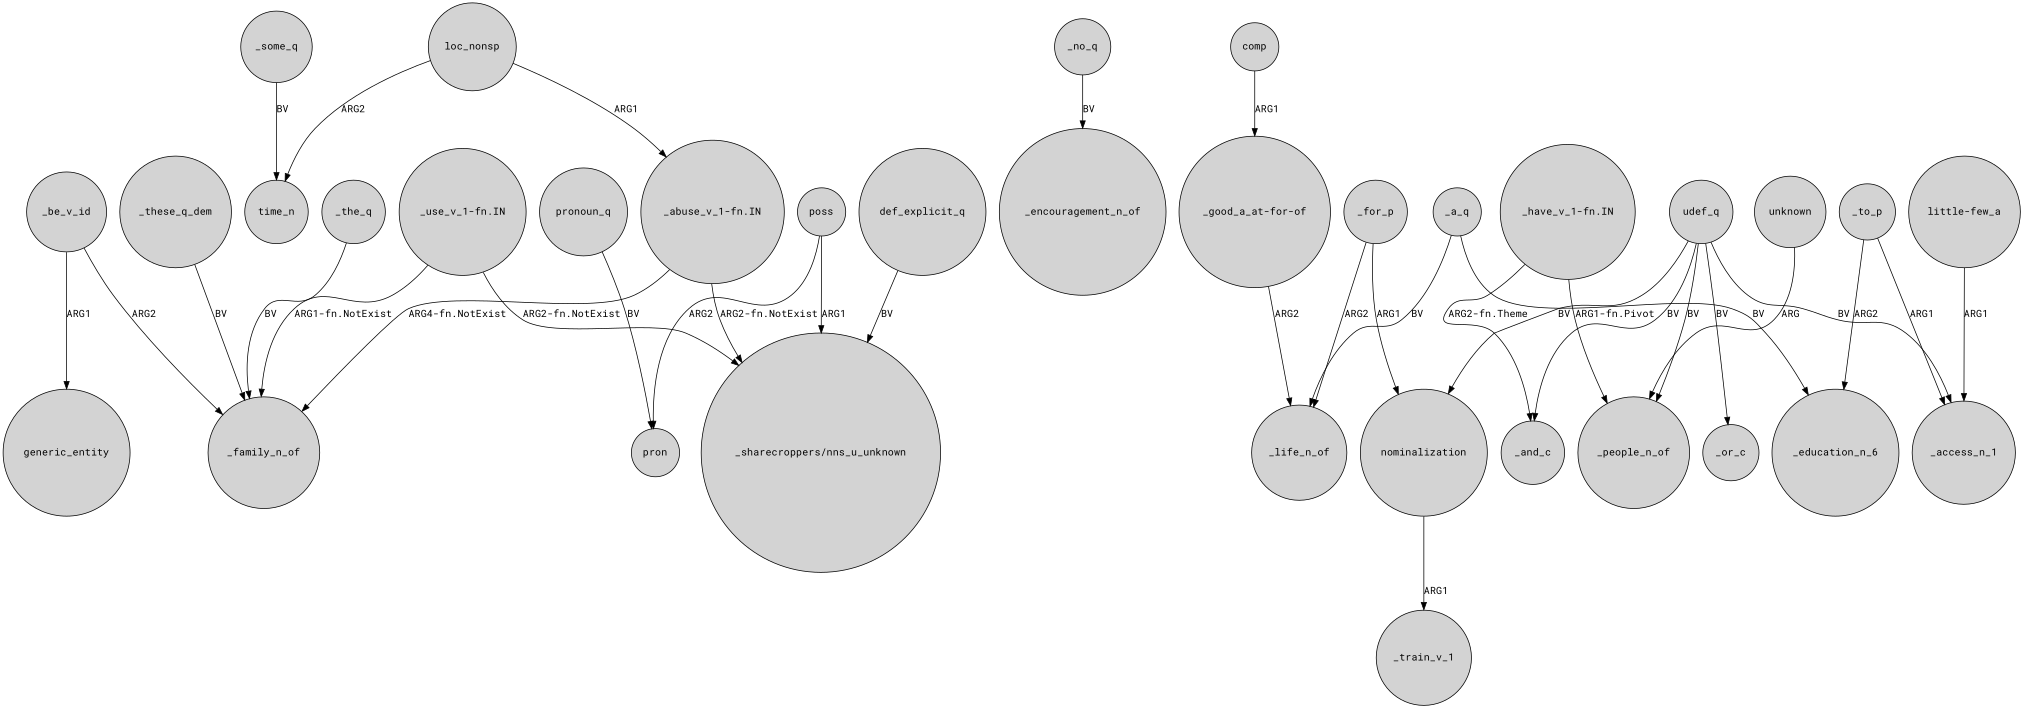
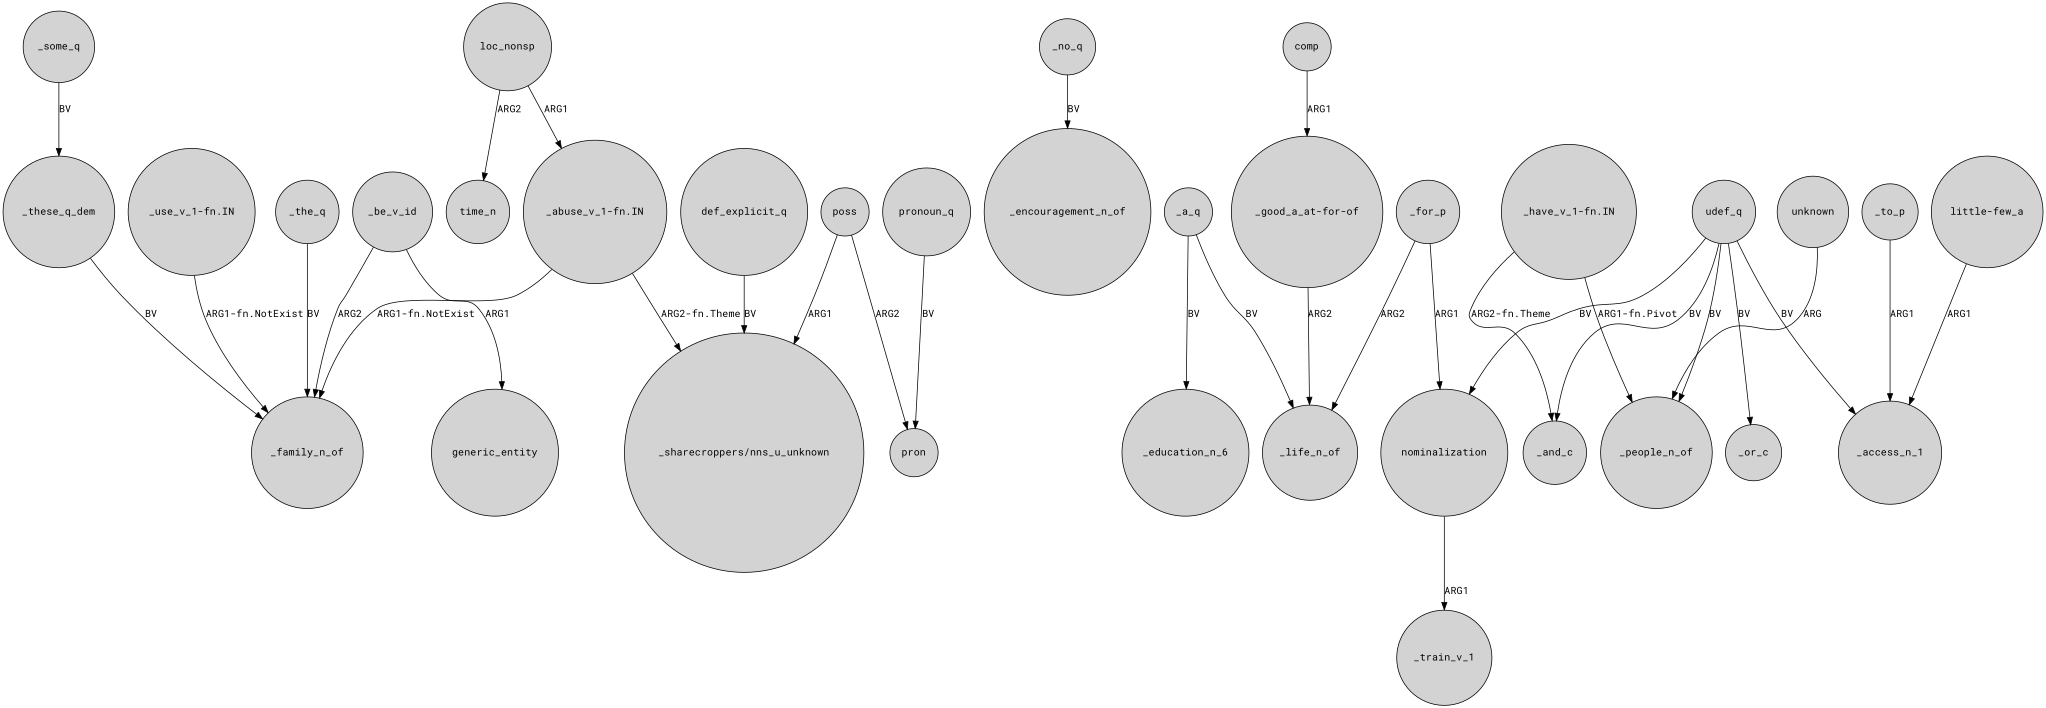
(276, 128) -> (59, 116)
(1854, 311) -> none
(458, 314) -> (426, 314)
(769, 314) -> (701, 314)
(600, 329) -> none
